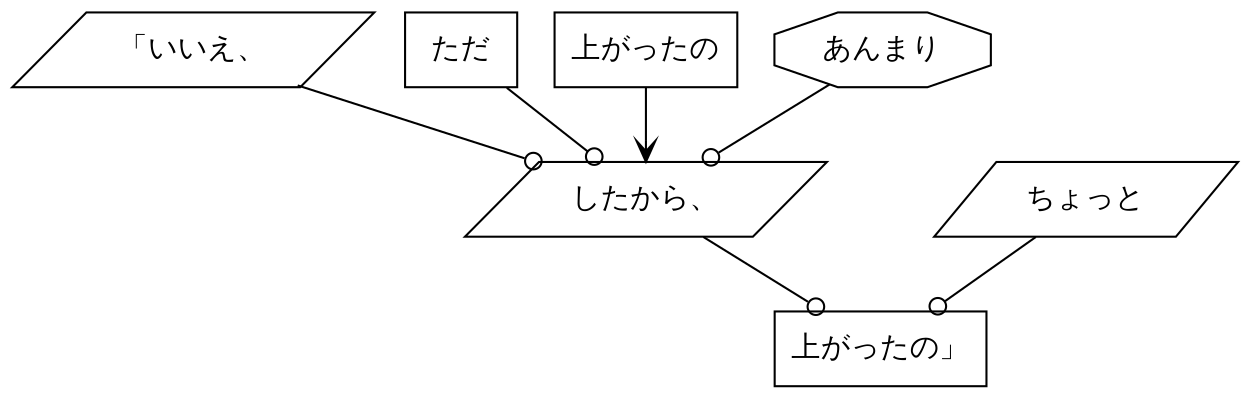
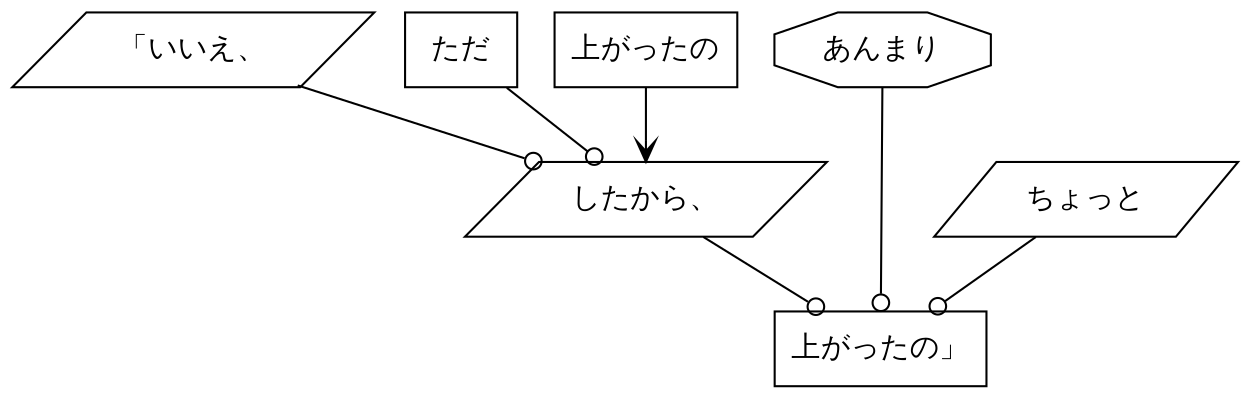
(774, 119) -> (882, 191)
